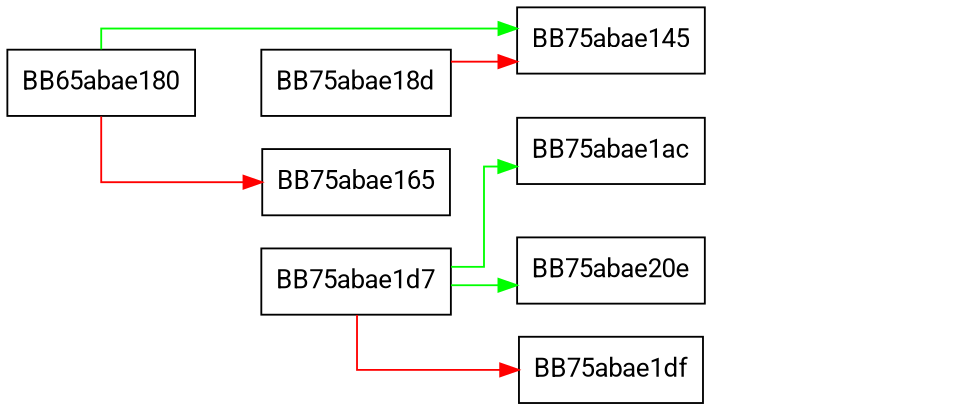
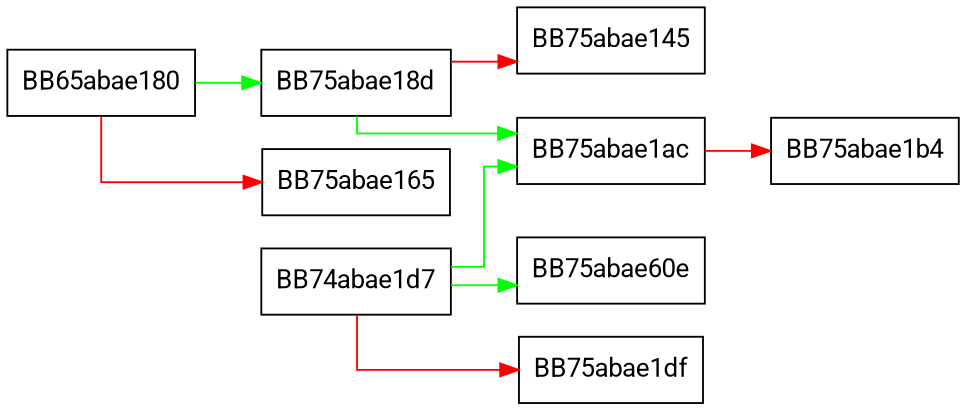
(289, 29) -> (219, 83)
none -> (419, 133)
none -> (865, 151)
(611, 271) -> (611, 271)
(356, 282) -> (356, 282)
